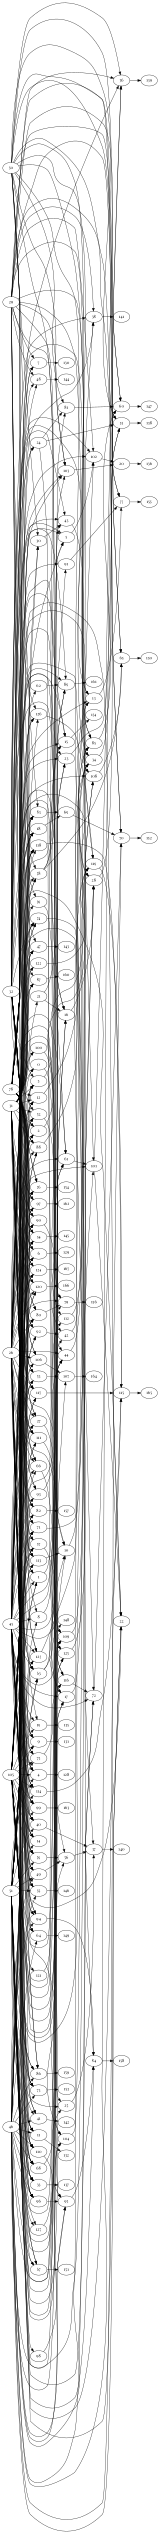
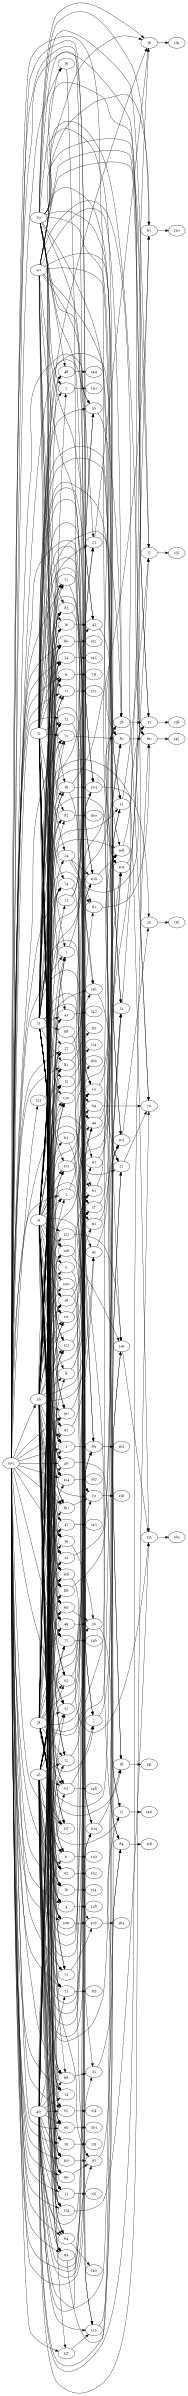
(149, 838) -> none
(107, 1381) -> (109, 1500)
(74, 1393) -> none
(20, 1454) -> none
(20, 1511) -> none
(18, 1668) -> (23, 1432)
